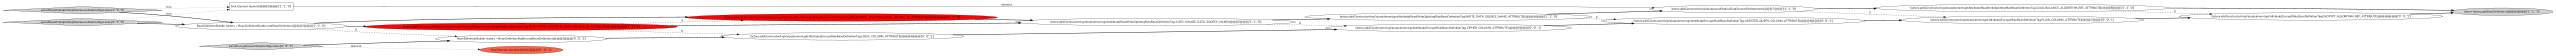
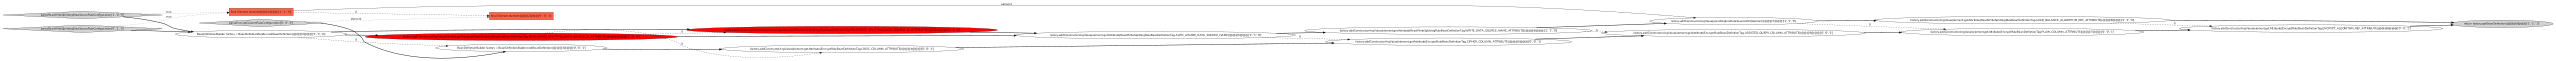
(261, 6) -> (261, 12)
none -> (390, 14)
(521, 50) -> (521, 16)
